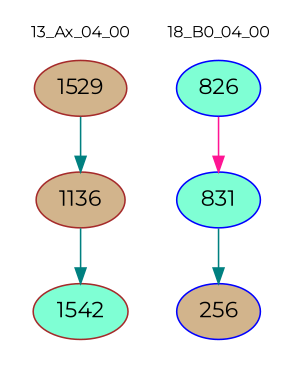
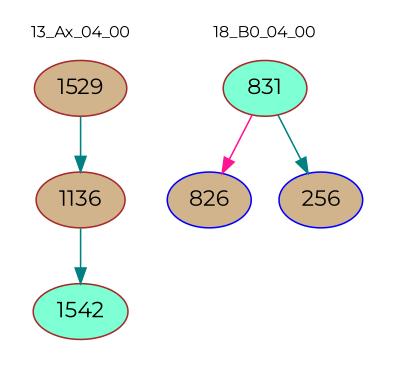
(219, 88) -> (209, 200)
(219, 137) -> (241, 137)
(219, 200) -> (265, 88)
